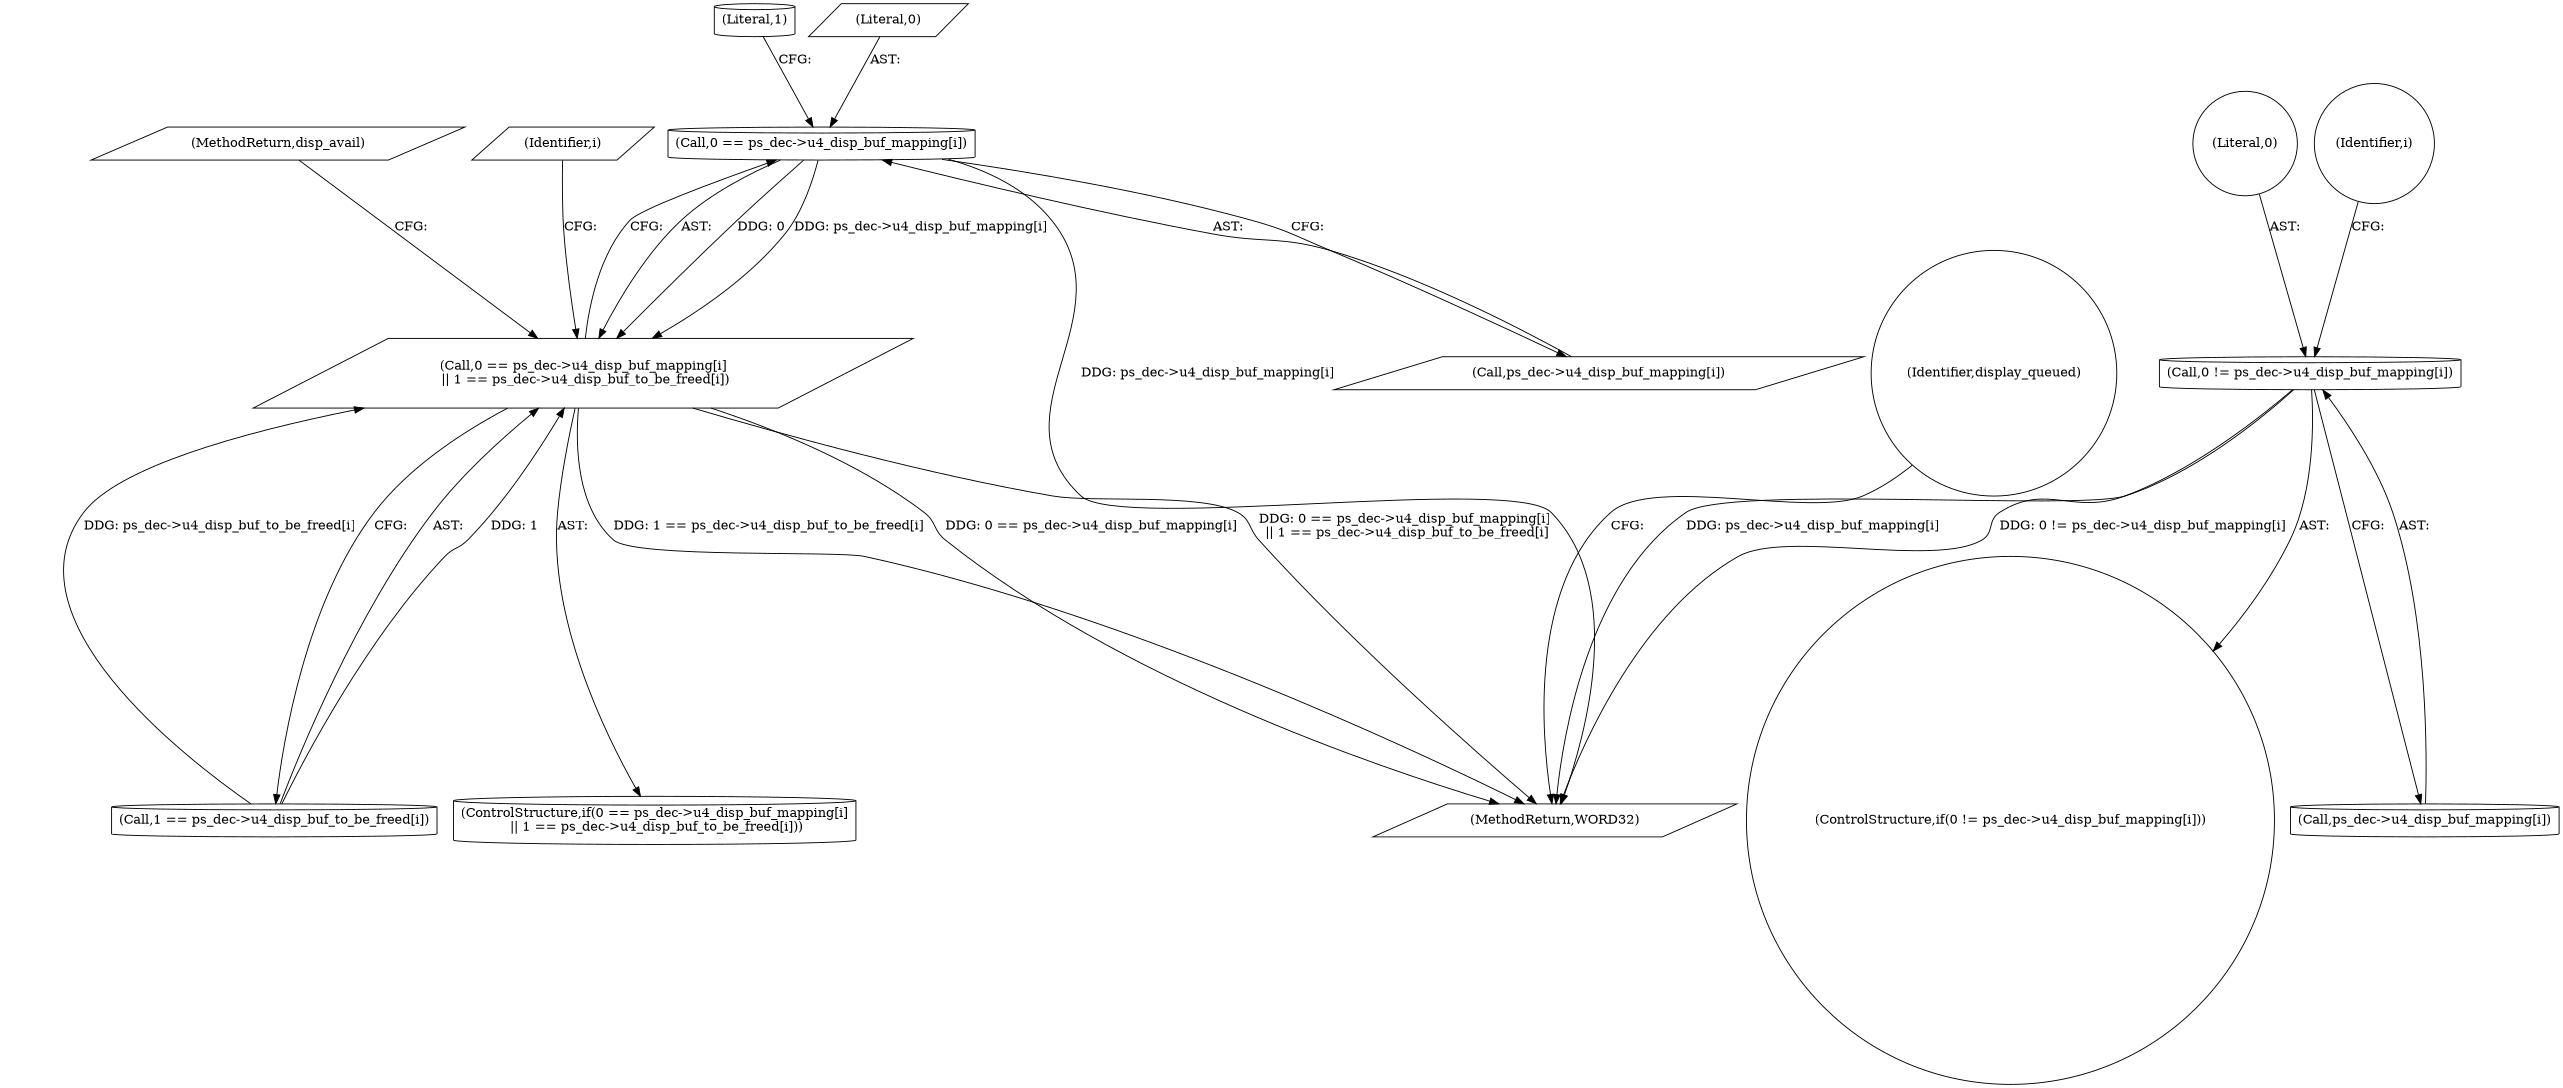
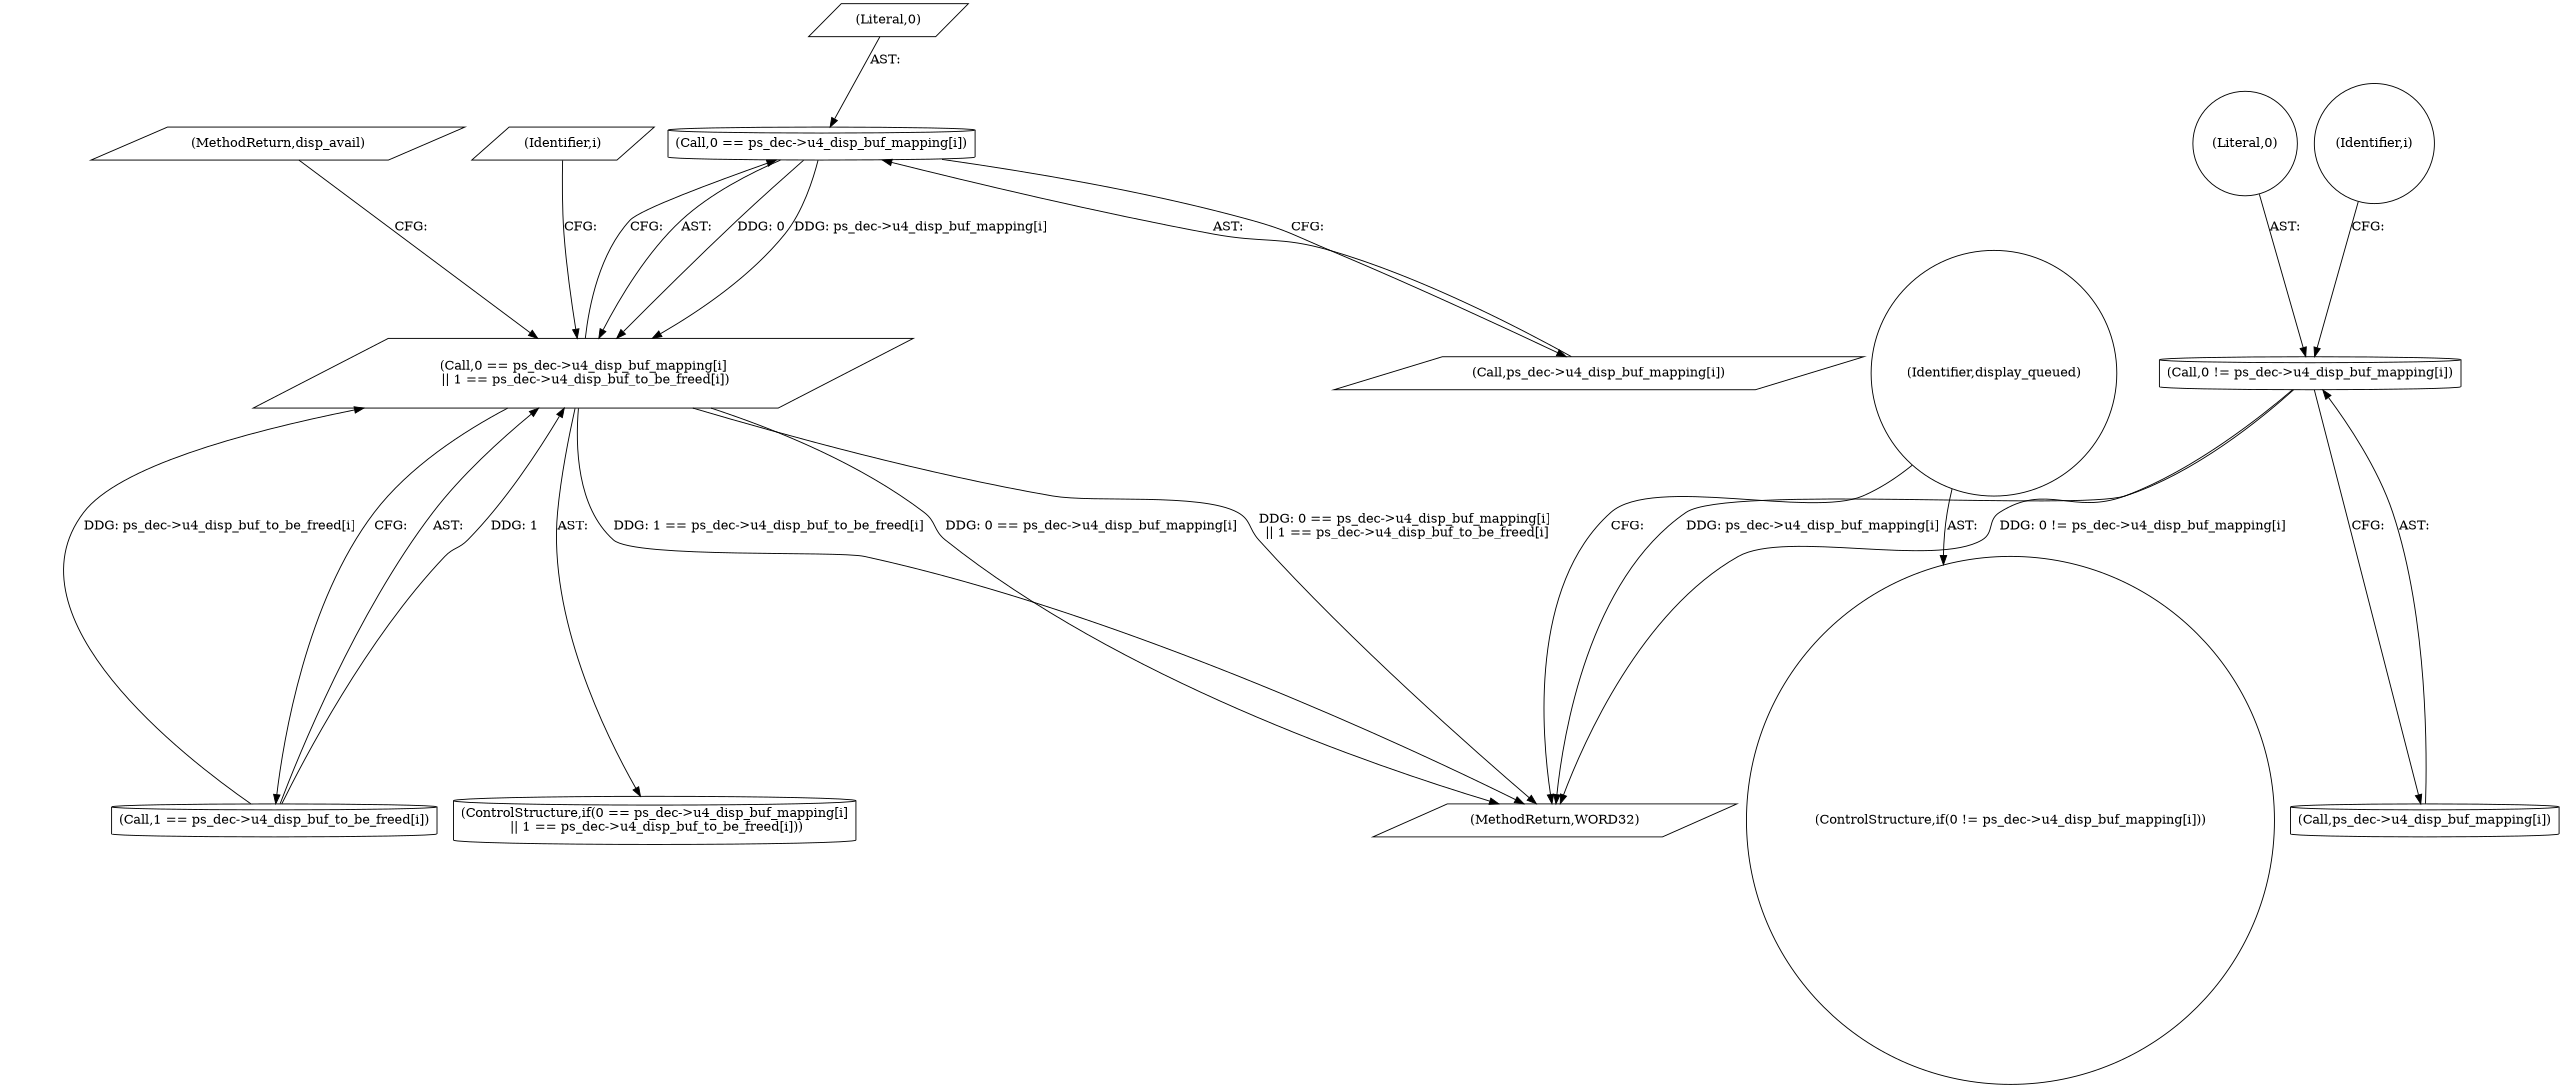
(755, 20) -> none
(1257, 506) -> none
(2295, 527) -> (1946, 522)
